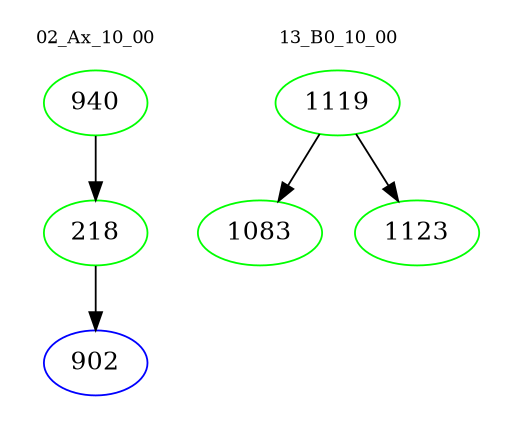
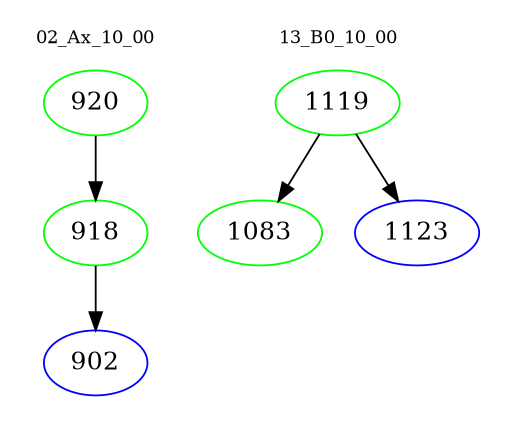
(96, 103) -> (96, 103)
(96, 233) -> (96, 233)
(417, 233) -> (417, 233)
